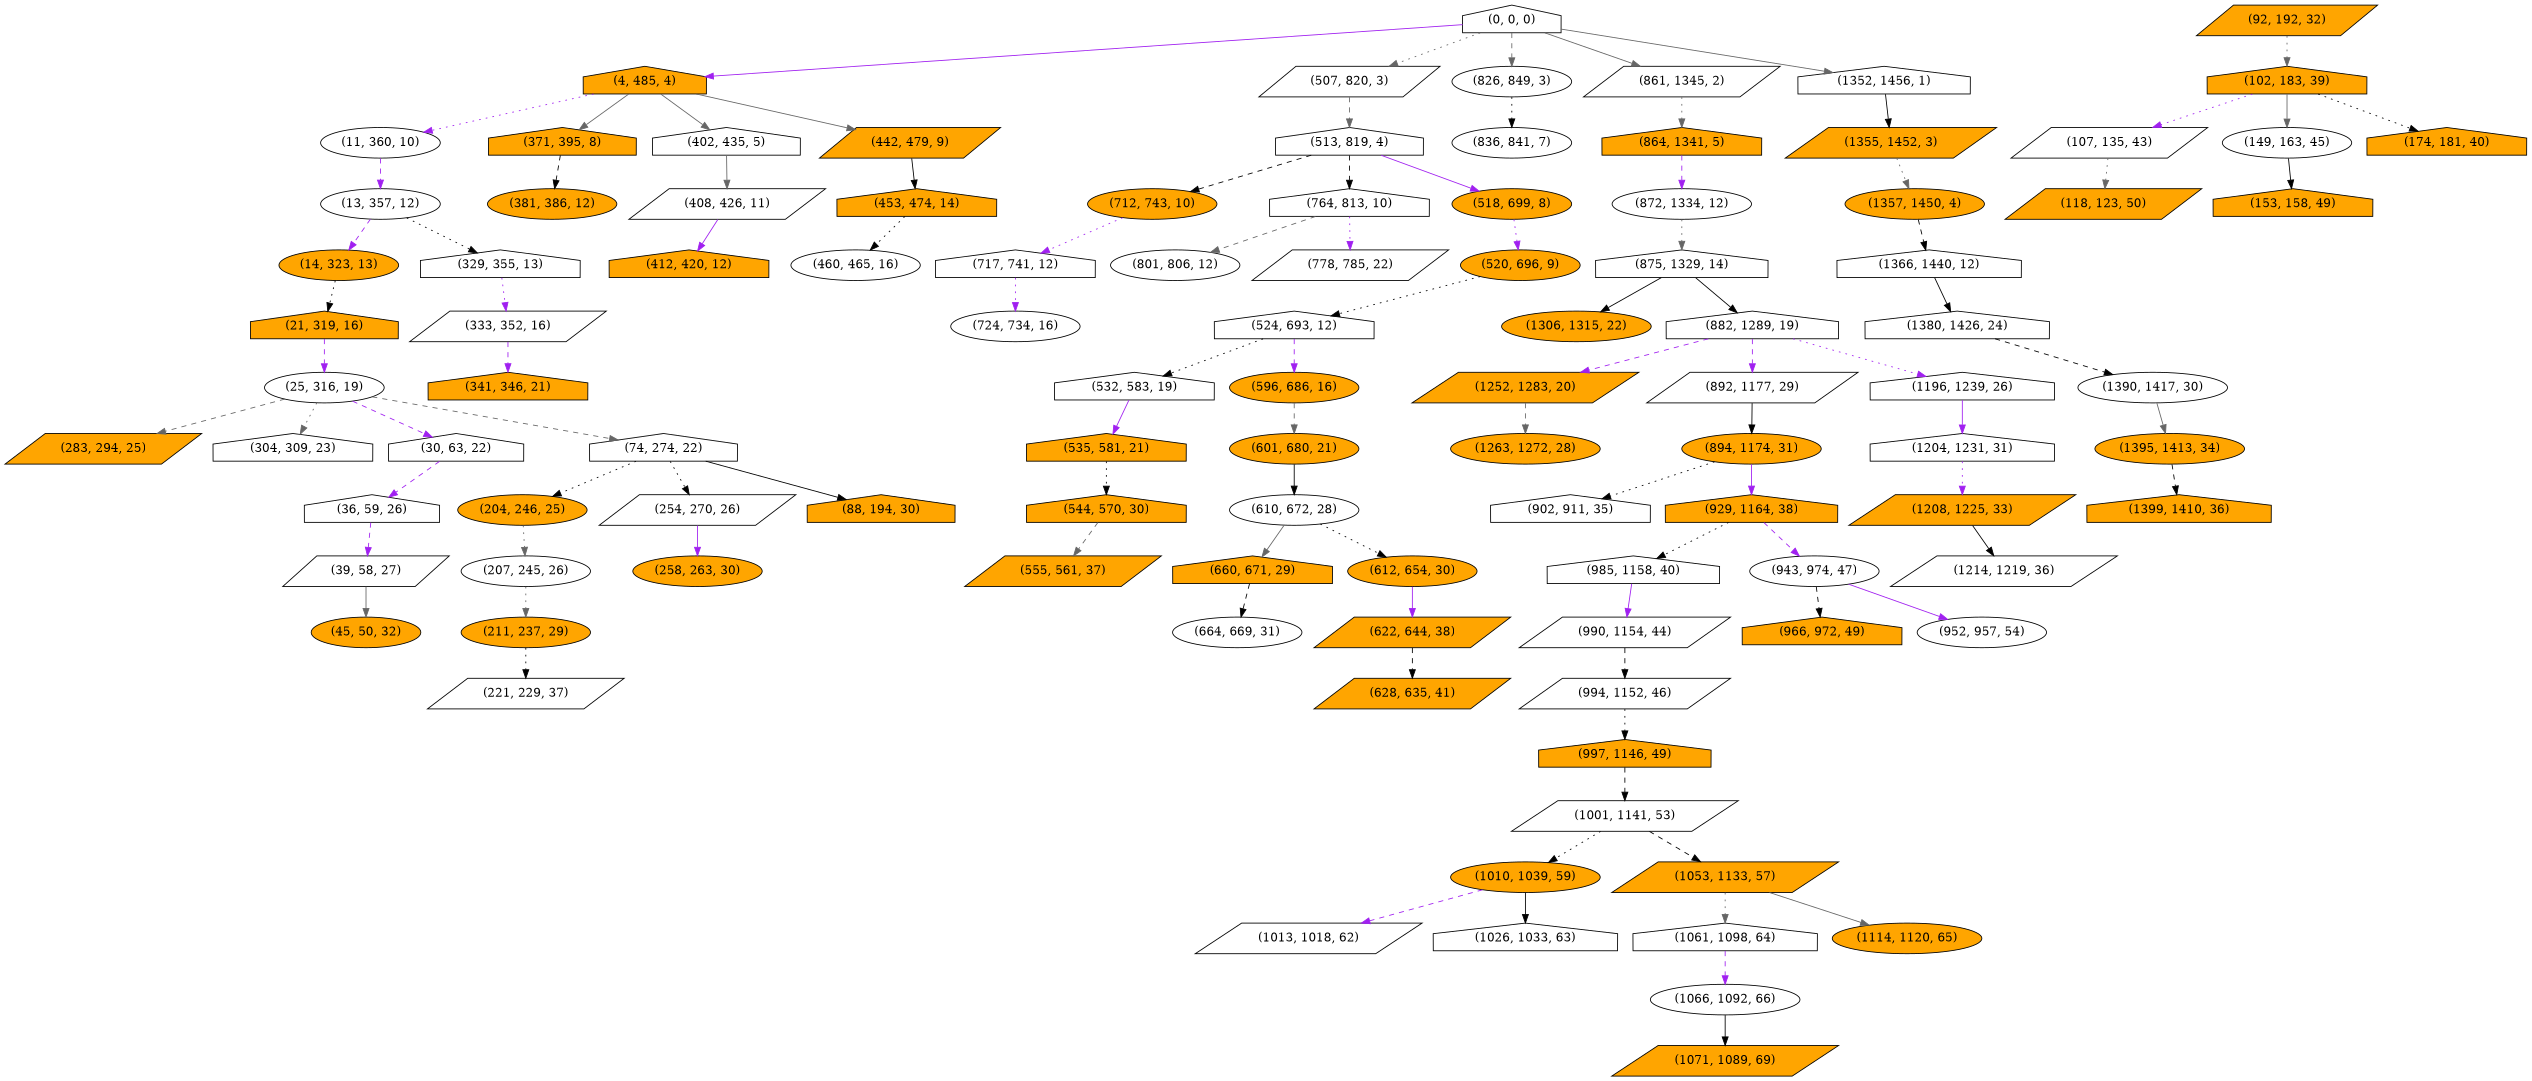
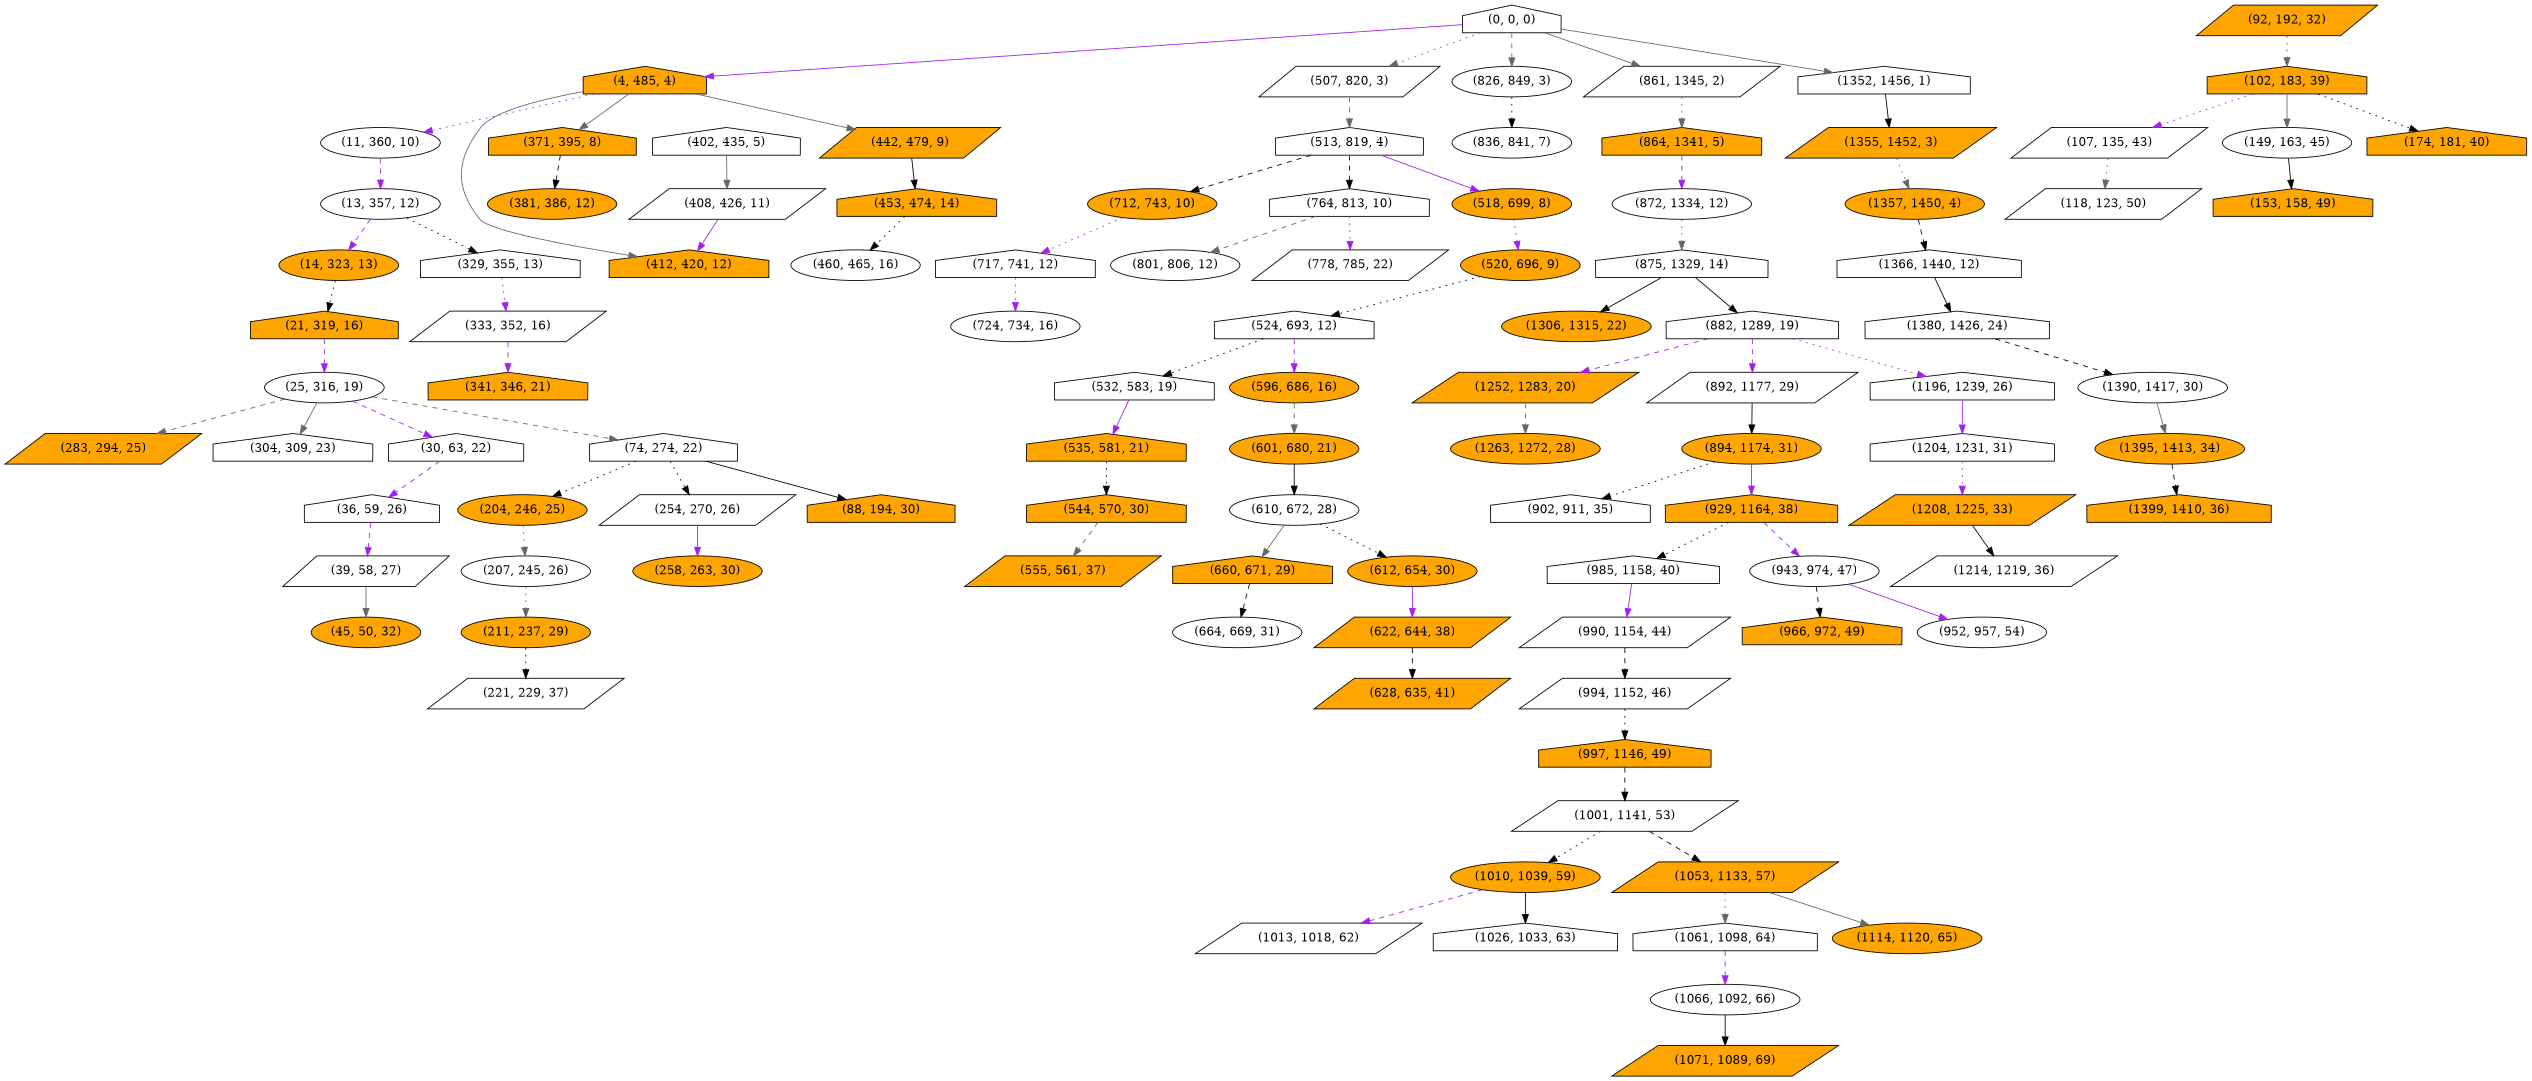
(682, 109) -> (465, 195)
(2103, 204) -> (2103, 204)
(311, 415) -> (311, 415)
